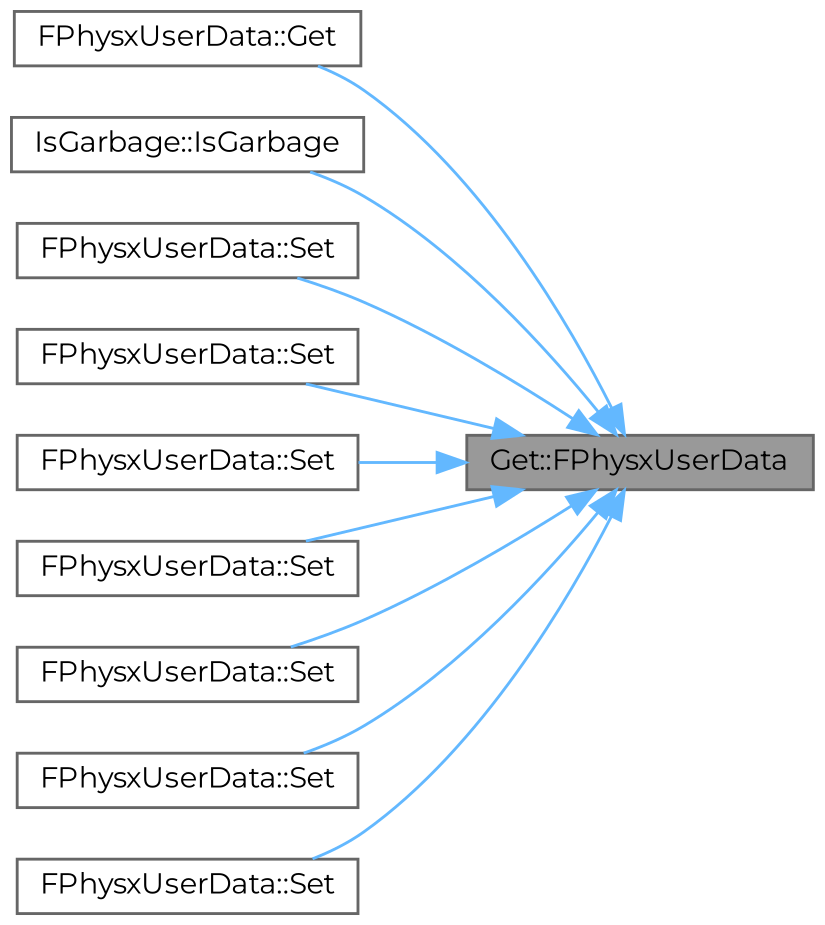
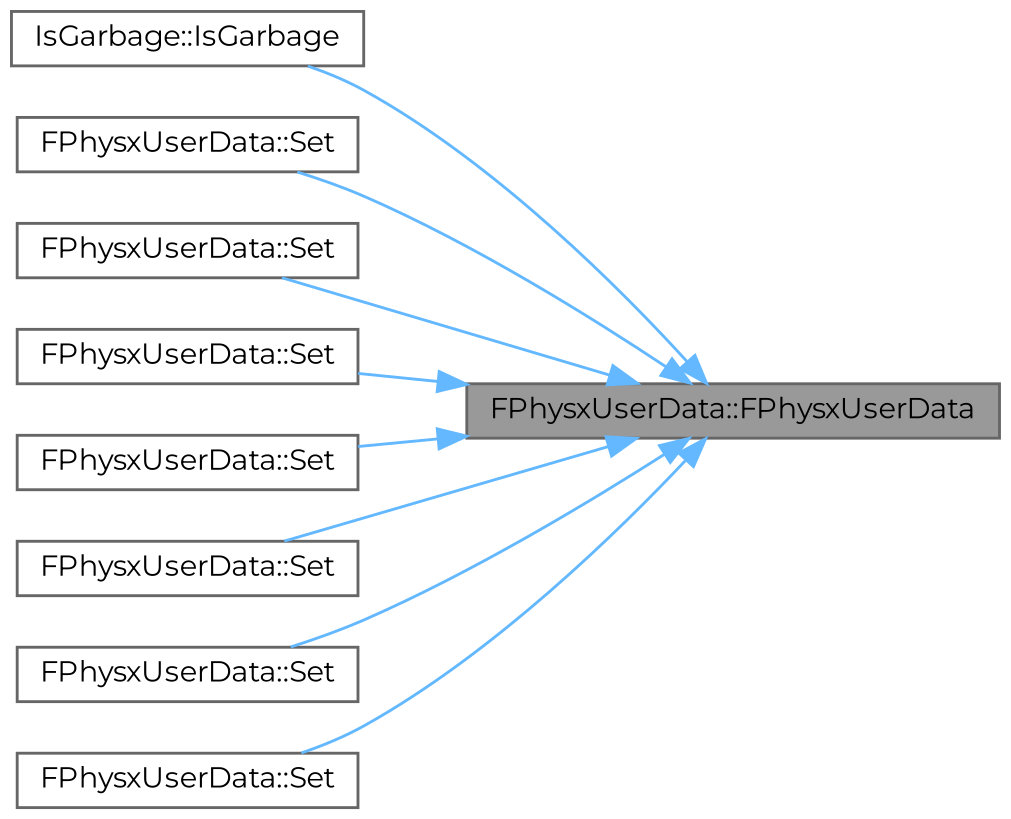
(188, 39) -> none
(640, 463) -> (733, 411)
